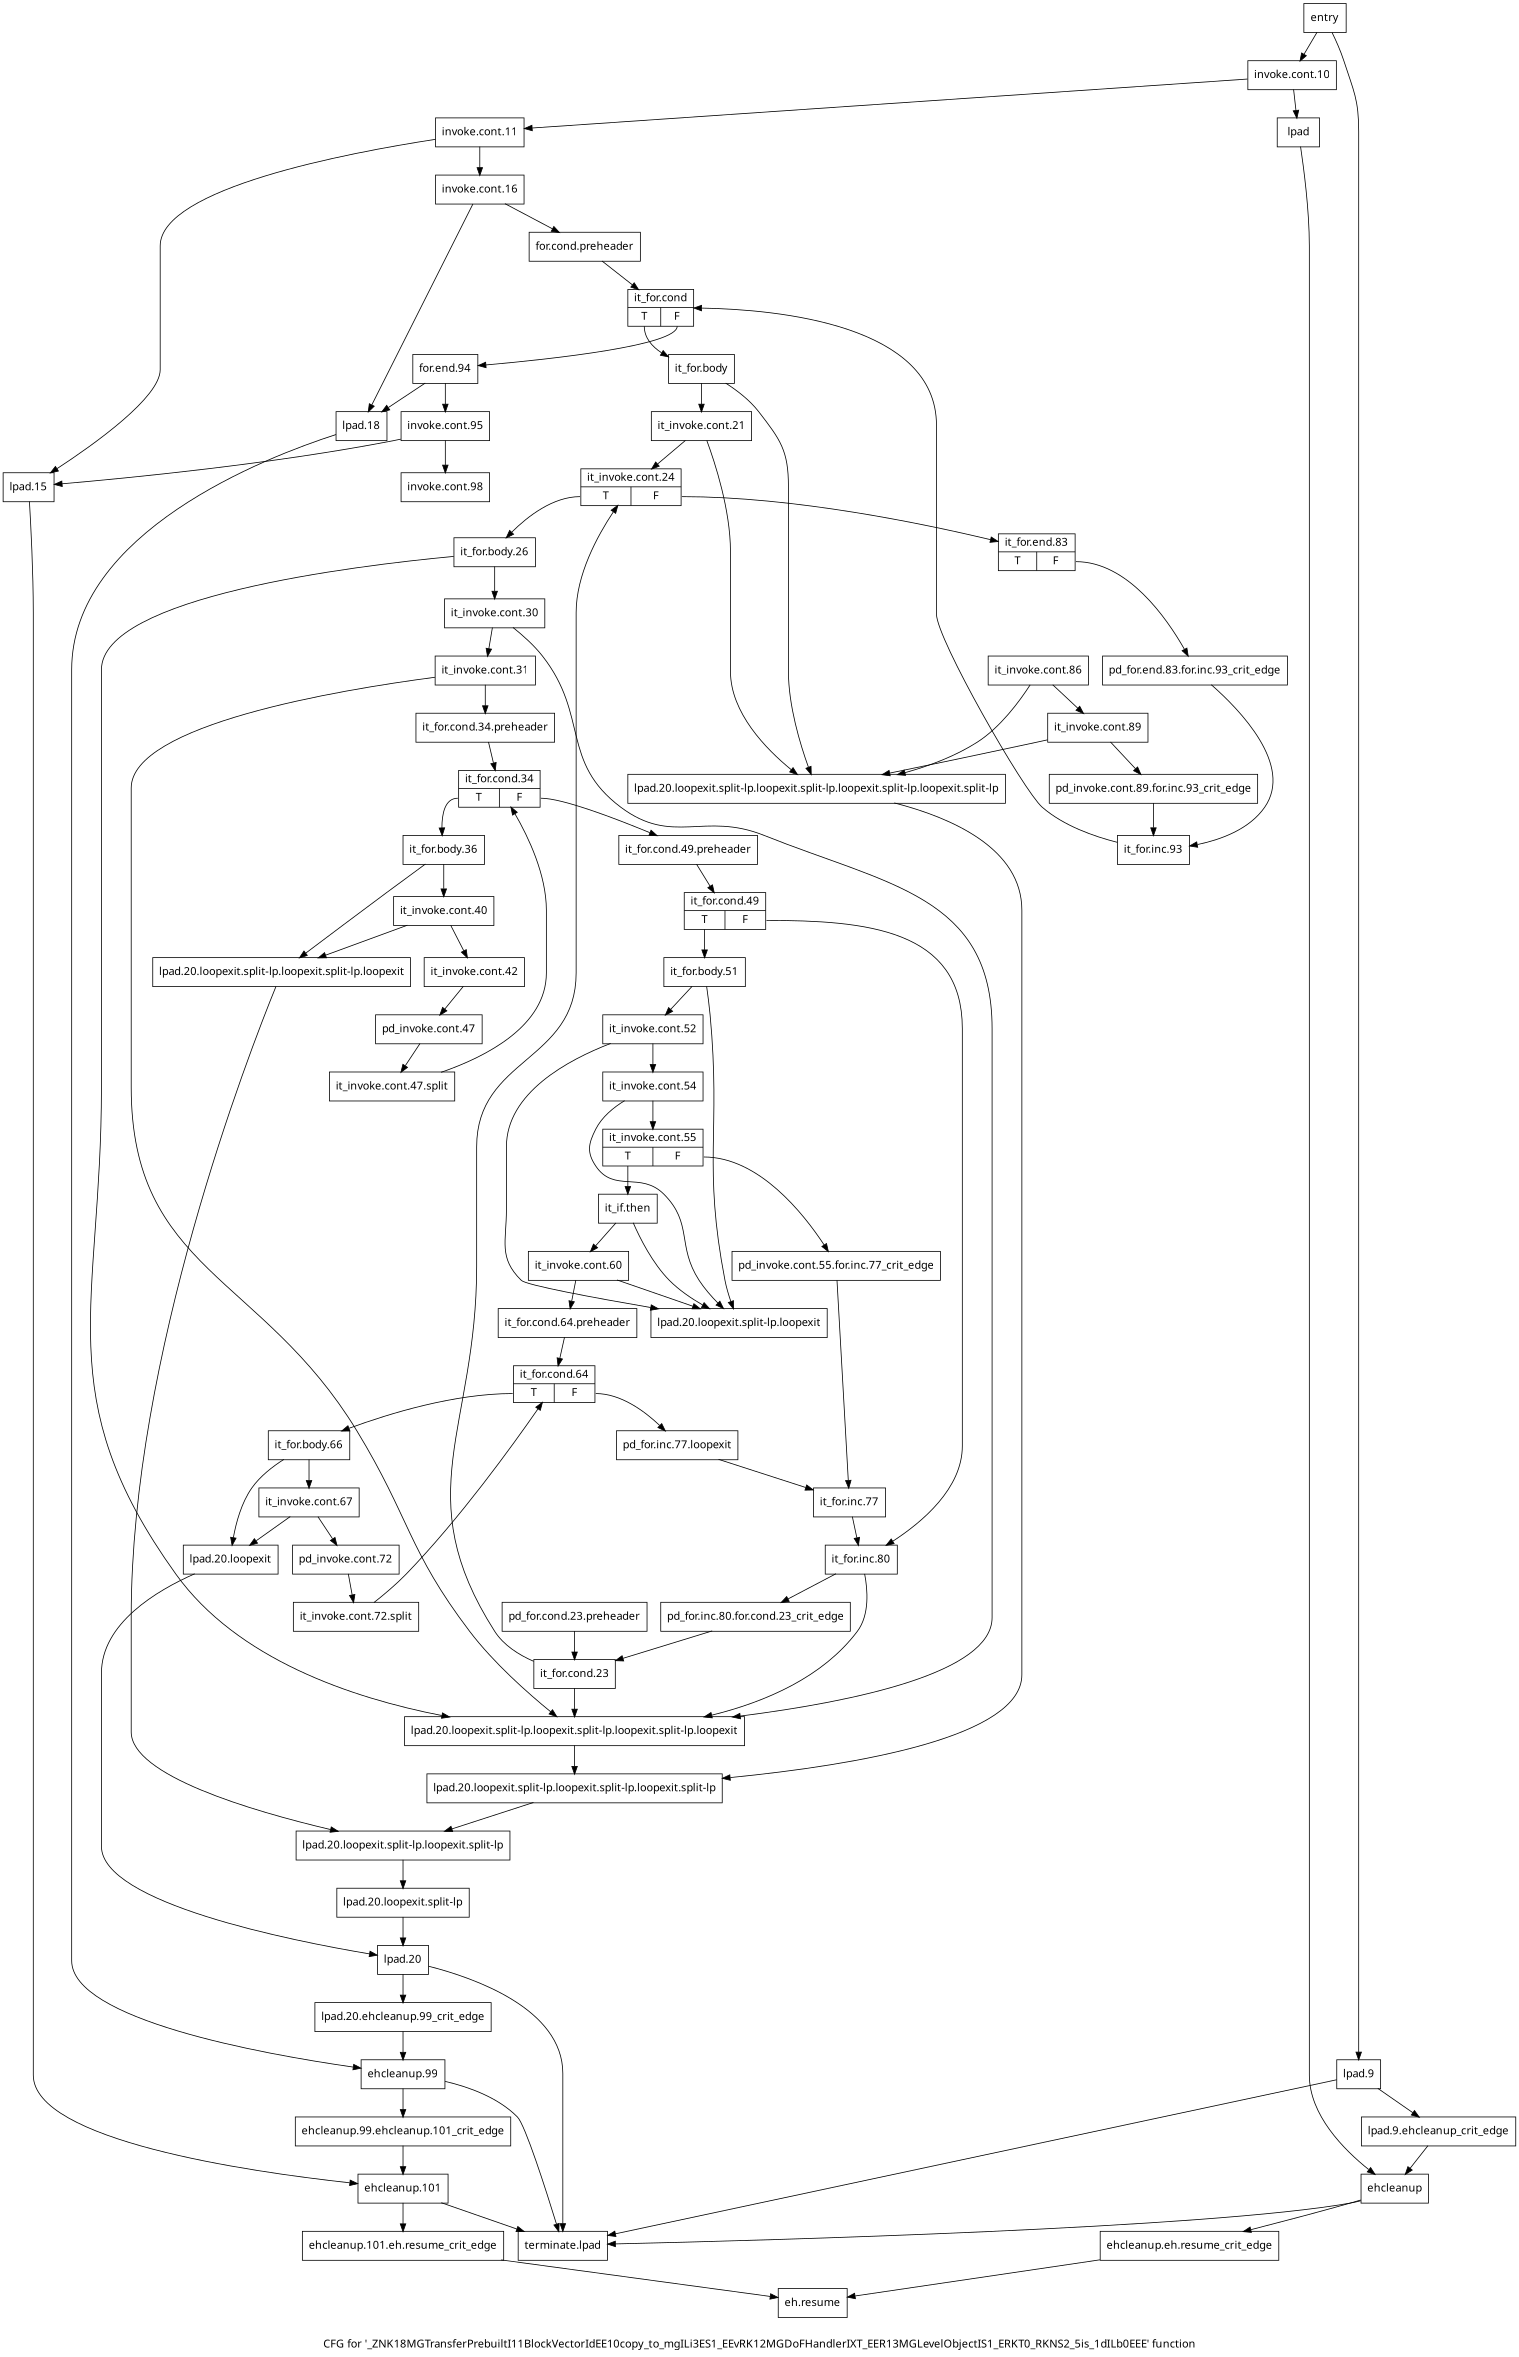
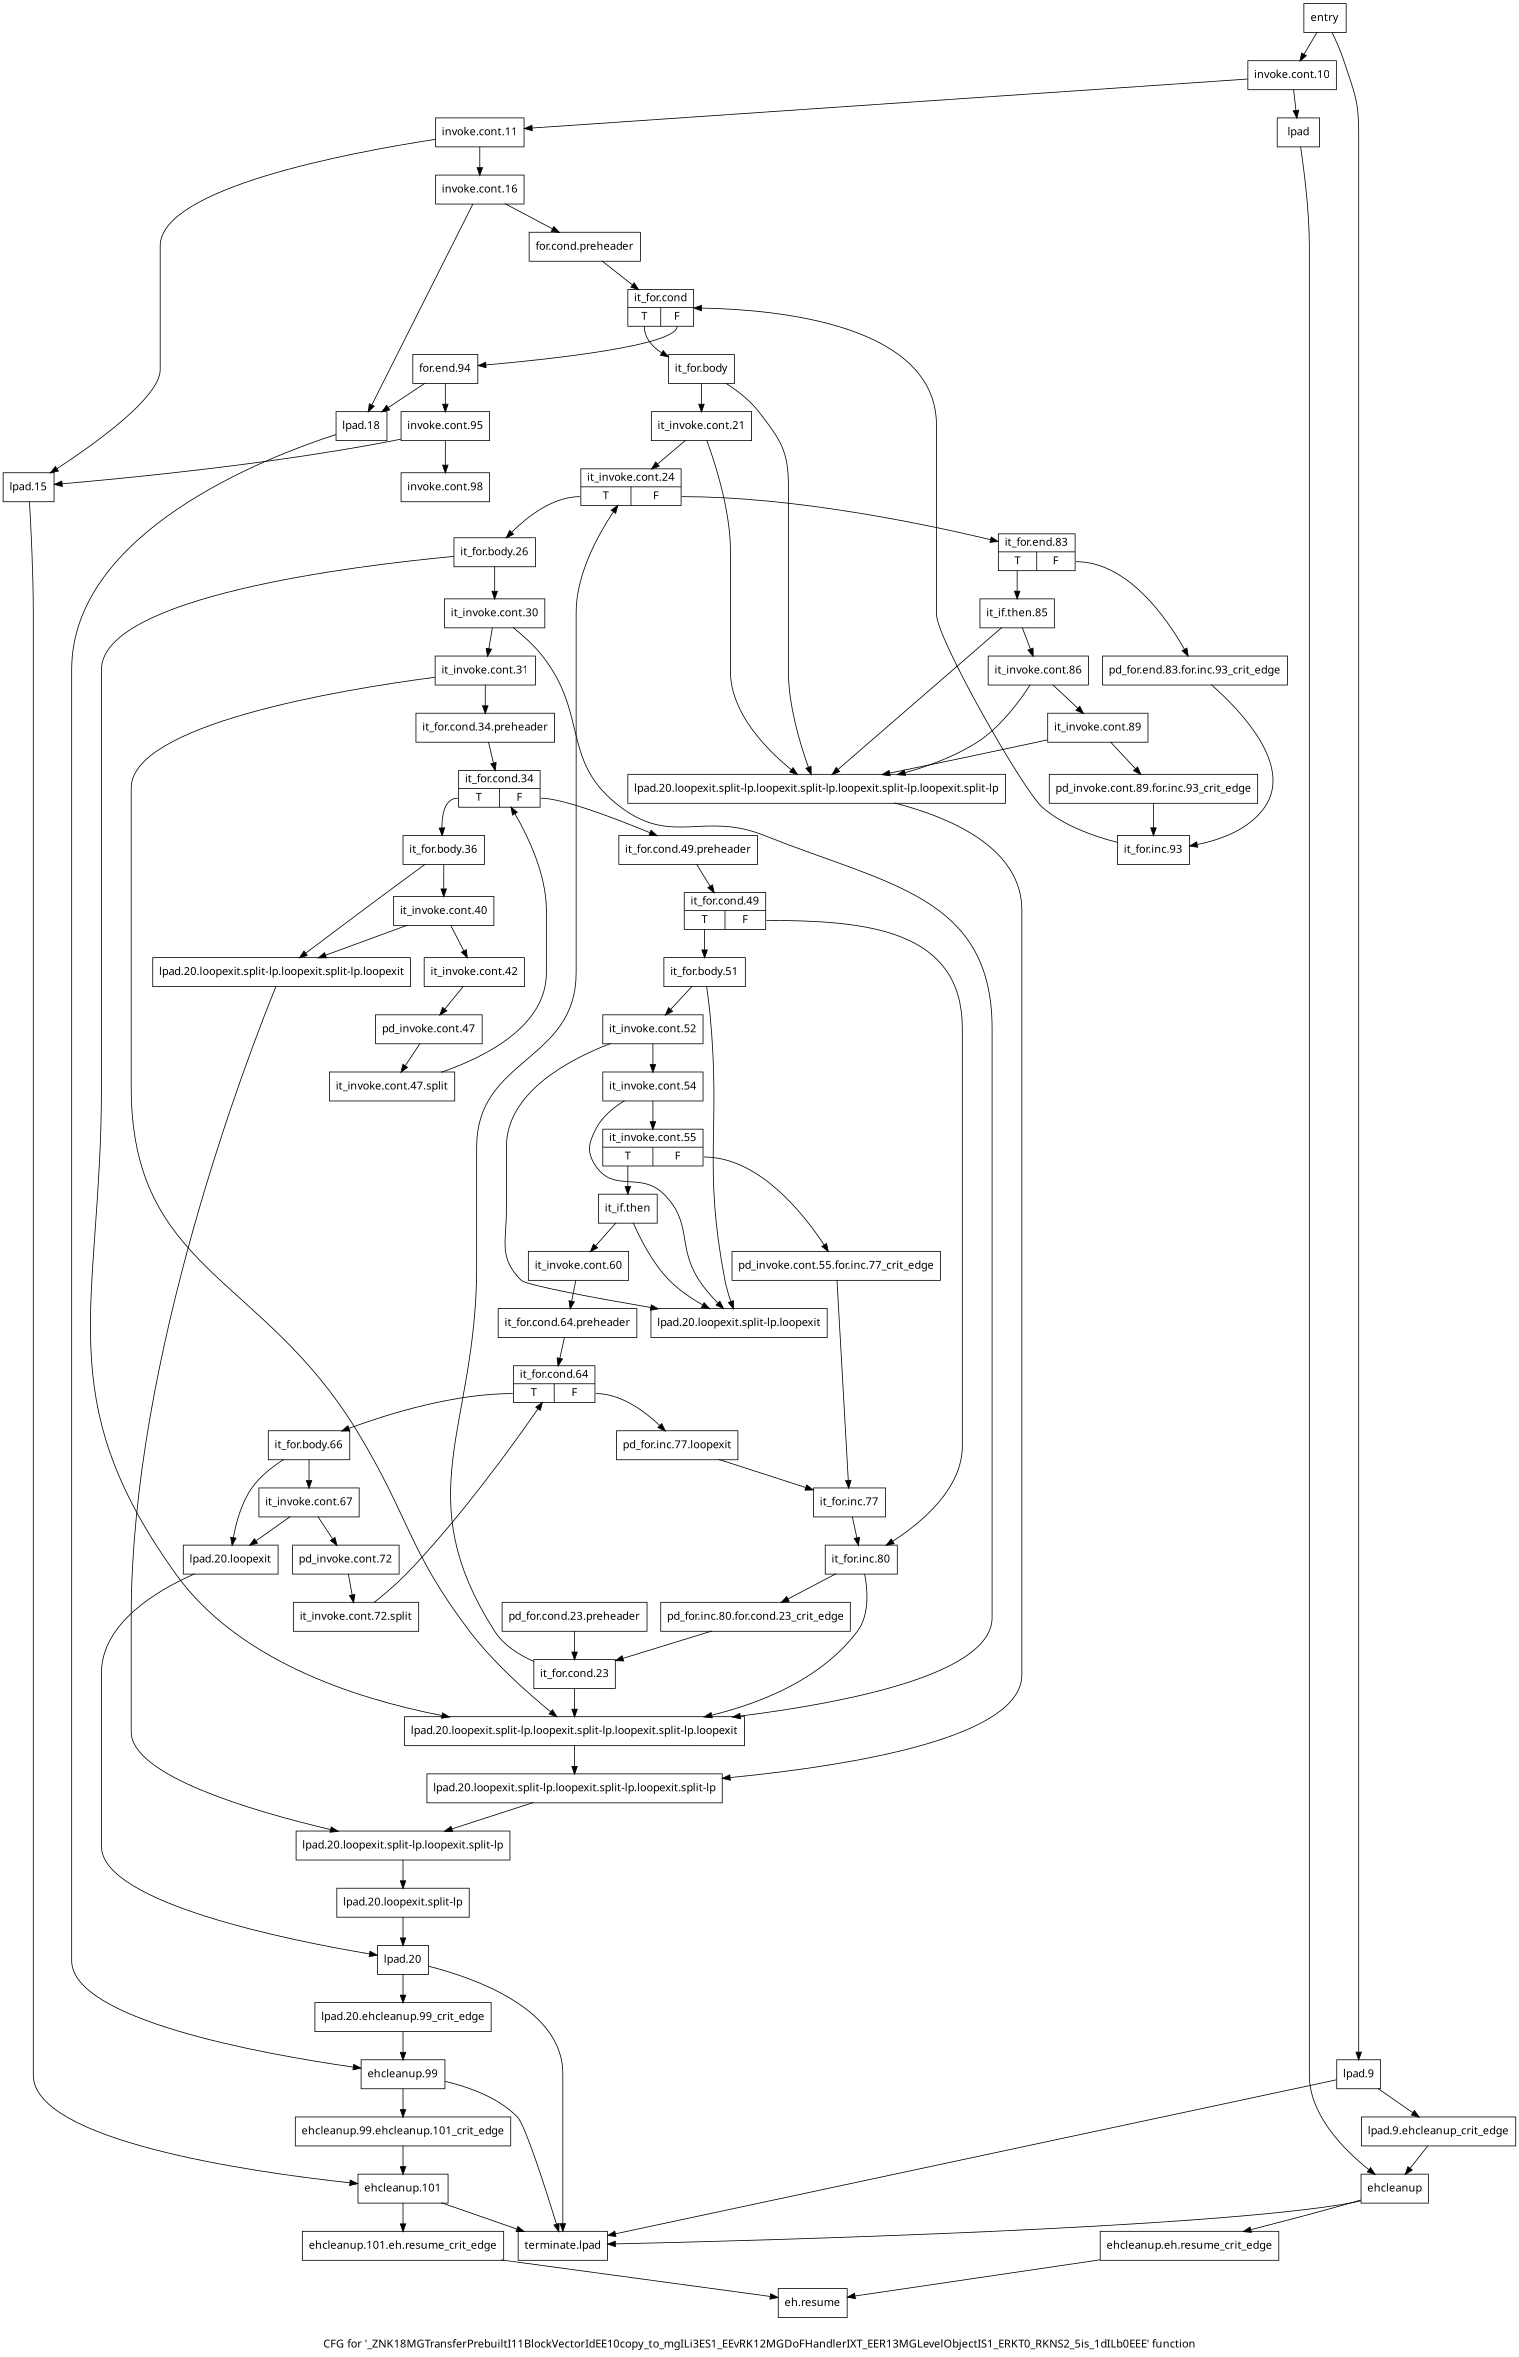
none -> (1017, 613)
(655, 1293) -> none
